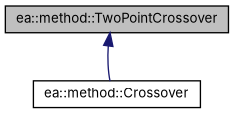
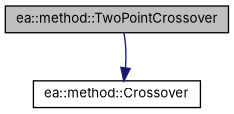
(108, 64) -> (126, 50)
